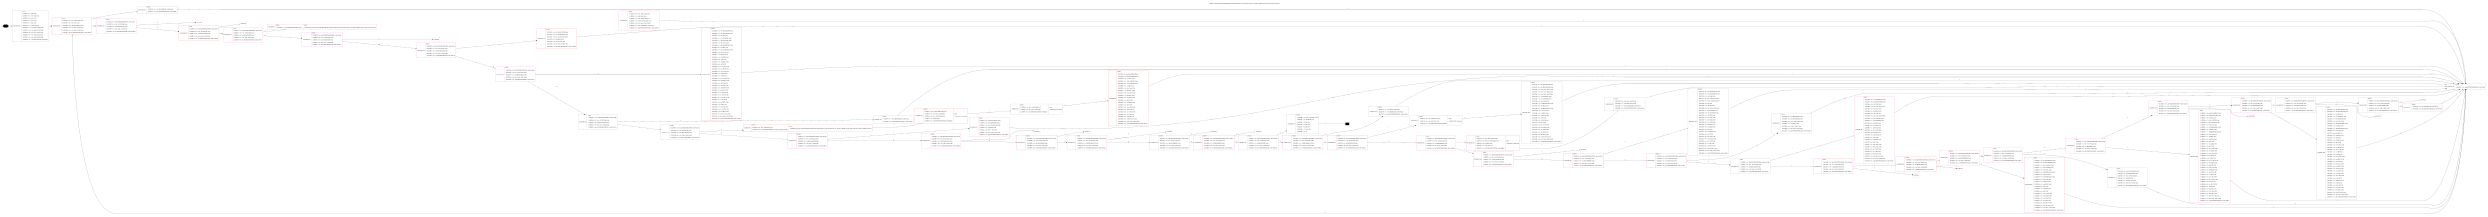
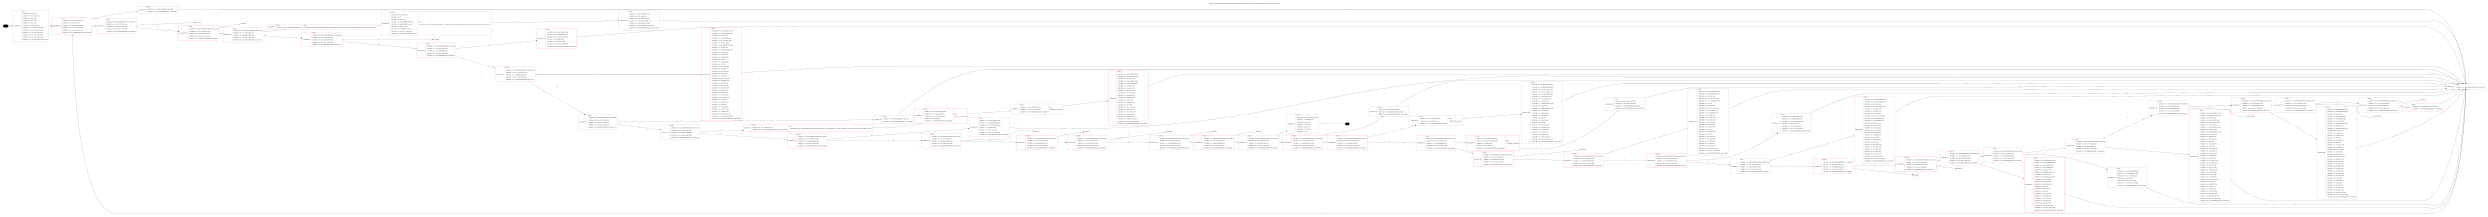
none -> (436, 24)
